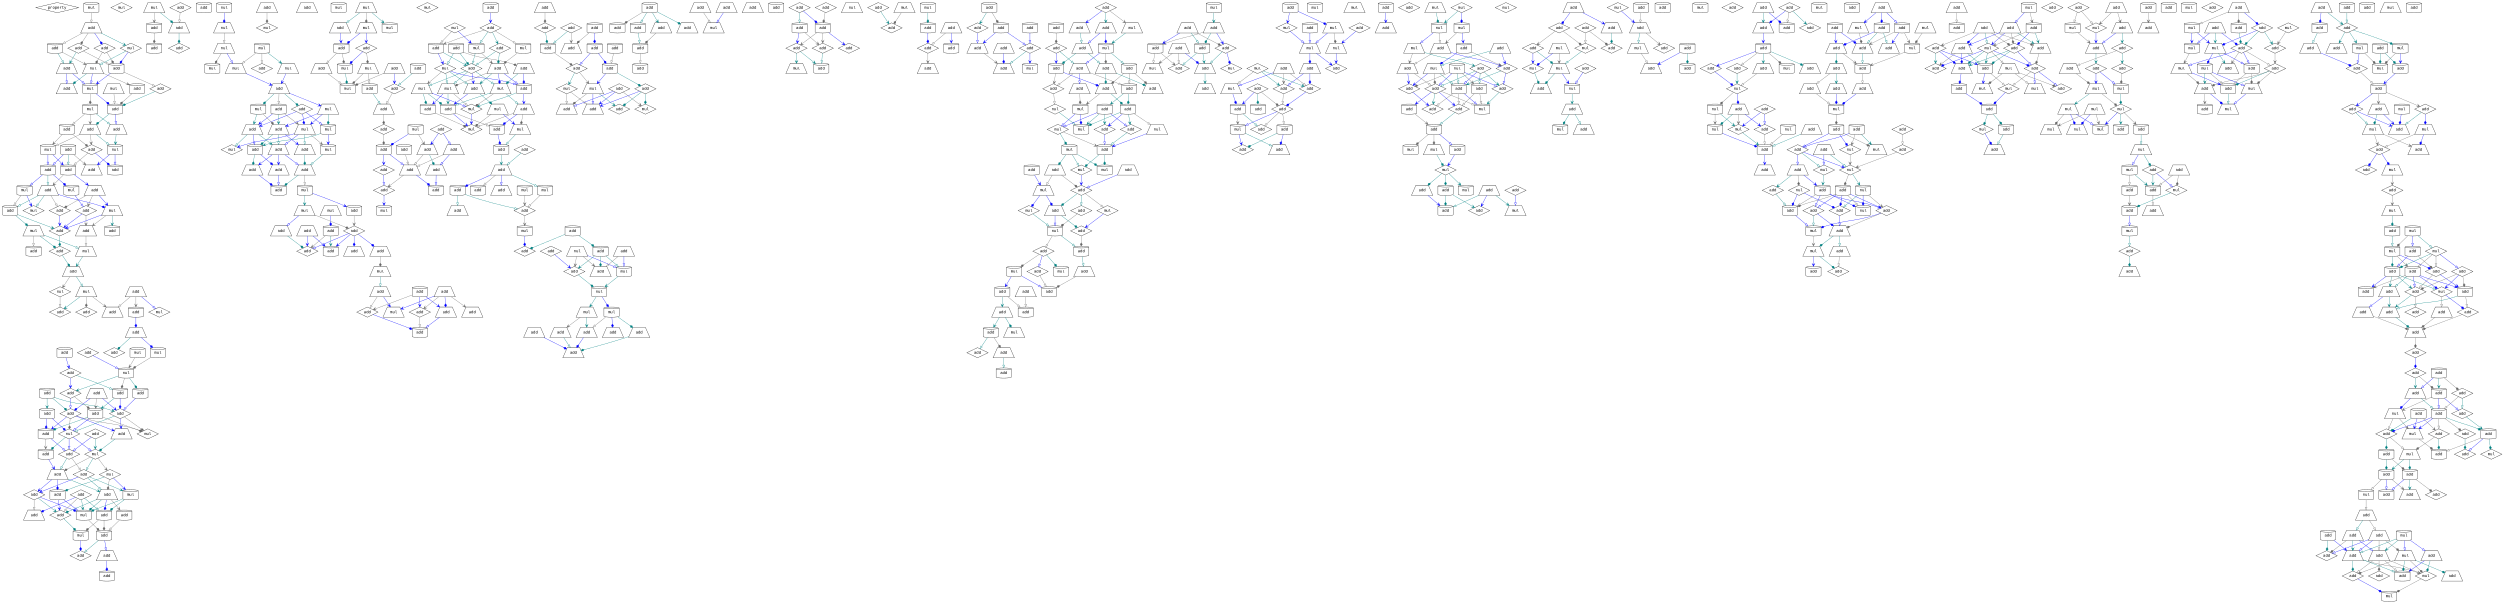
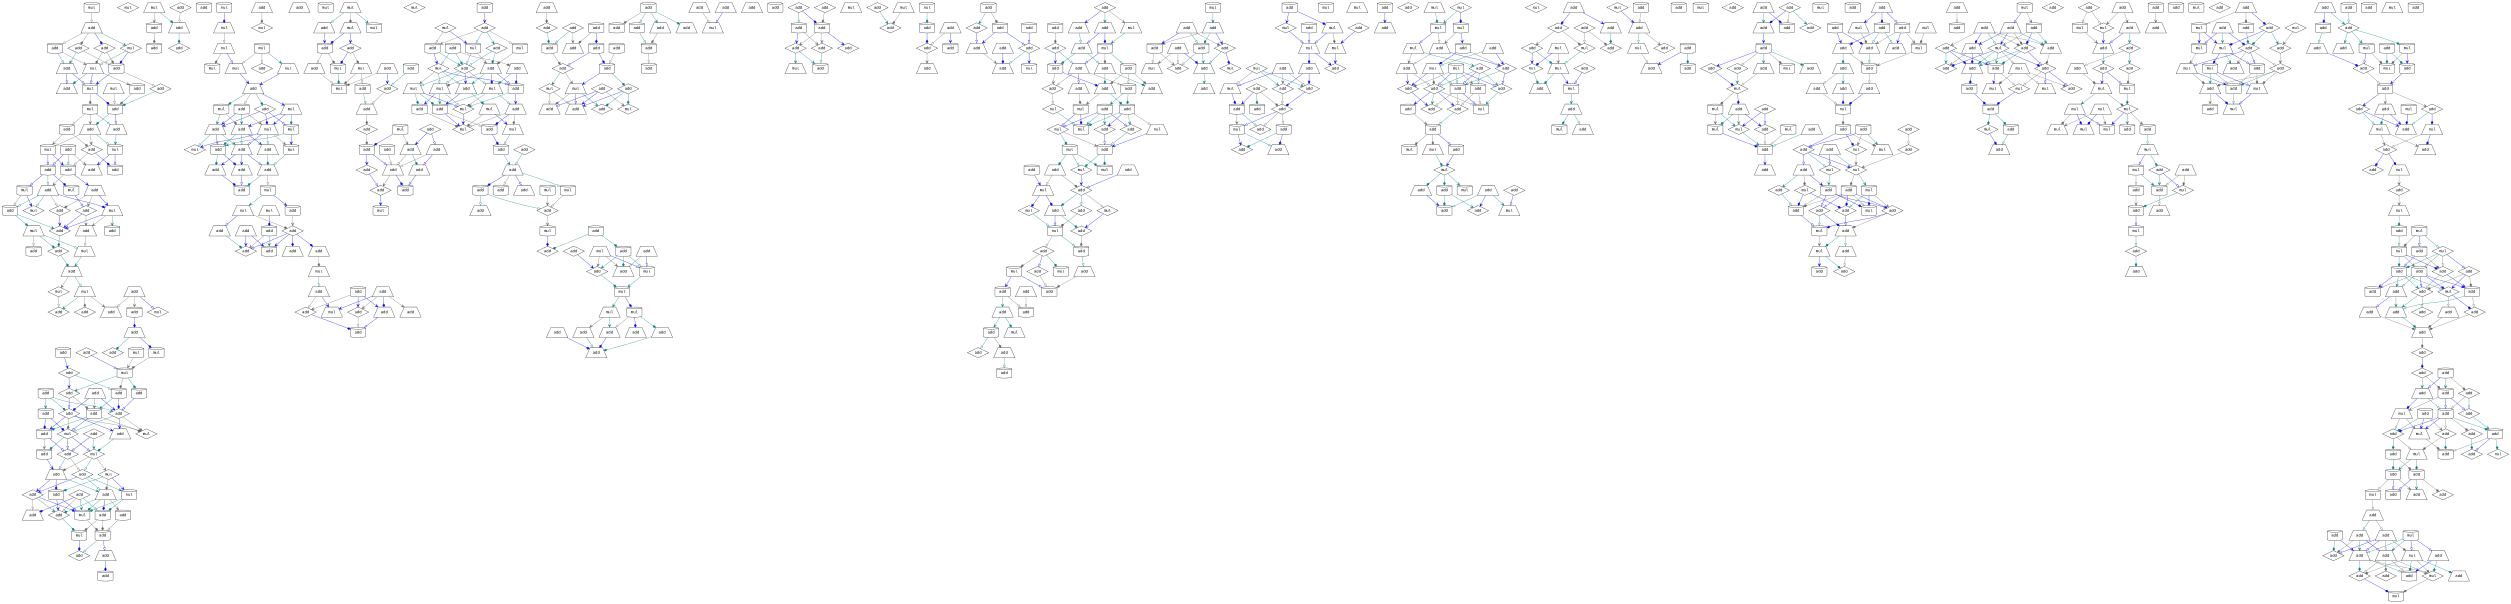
(57, 8) -> none
